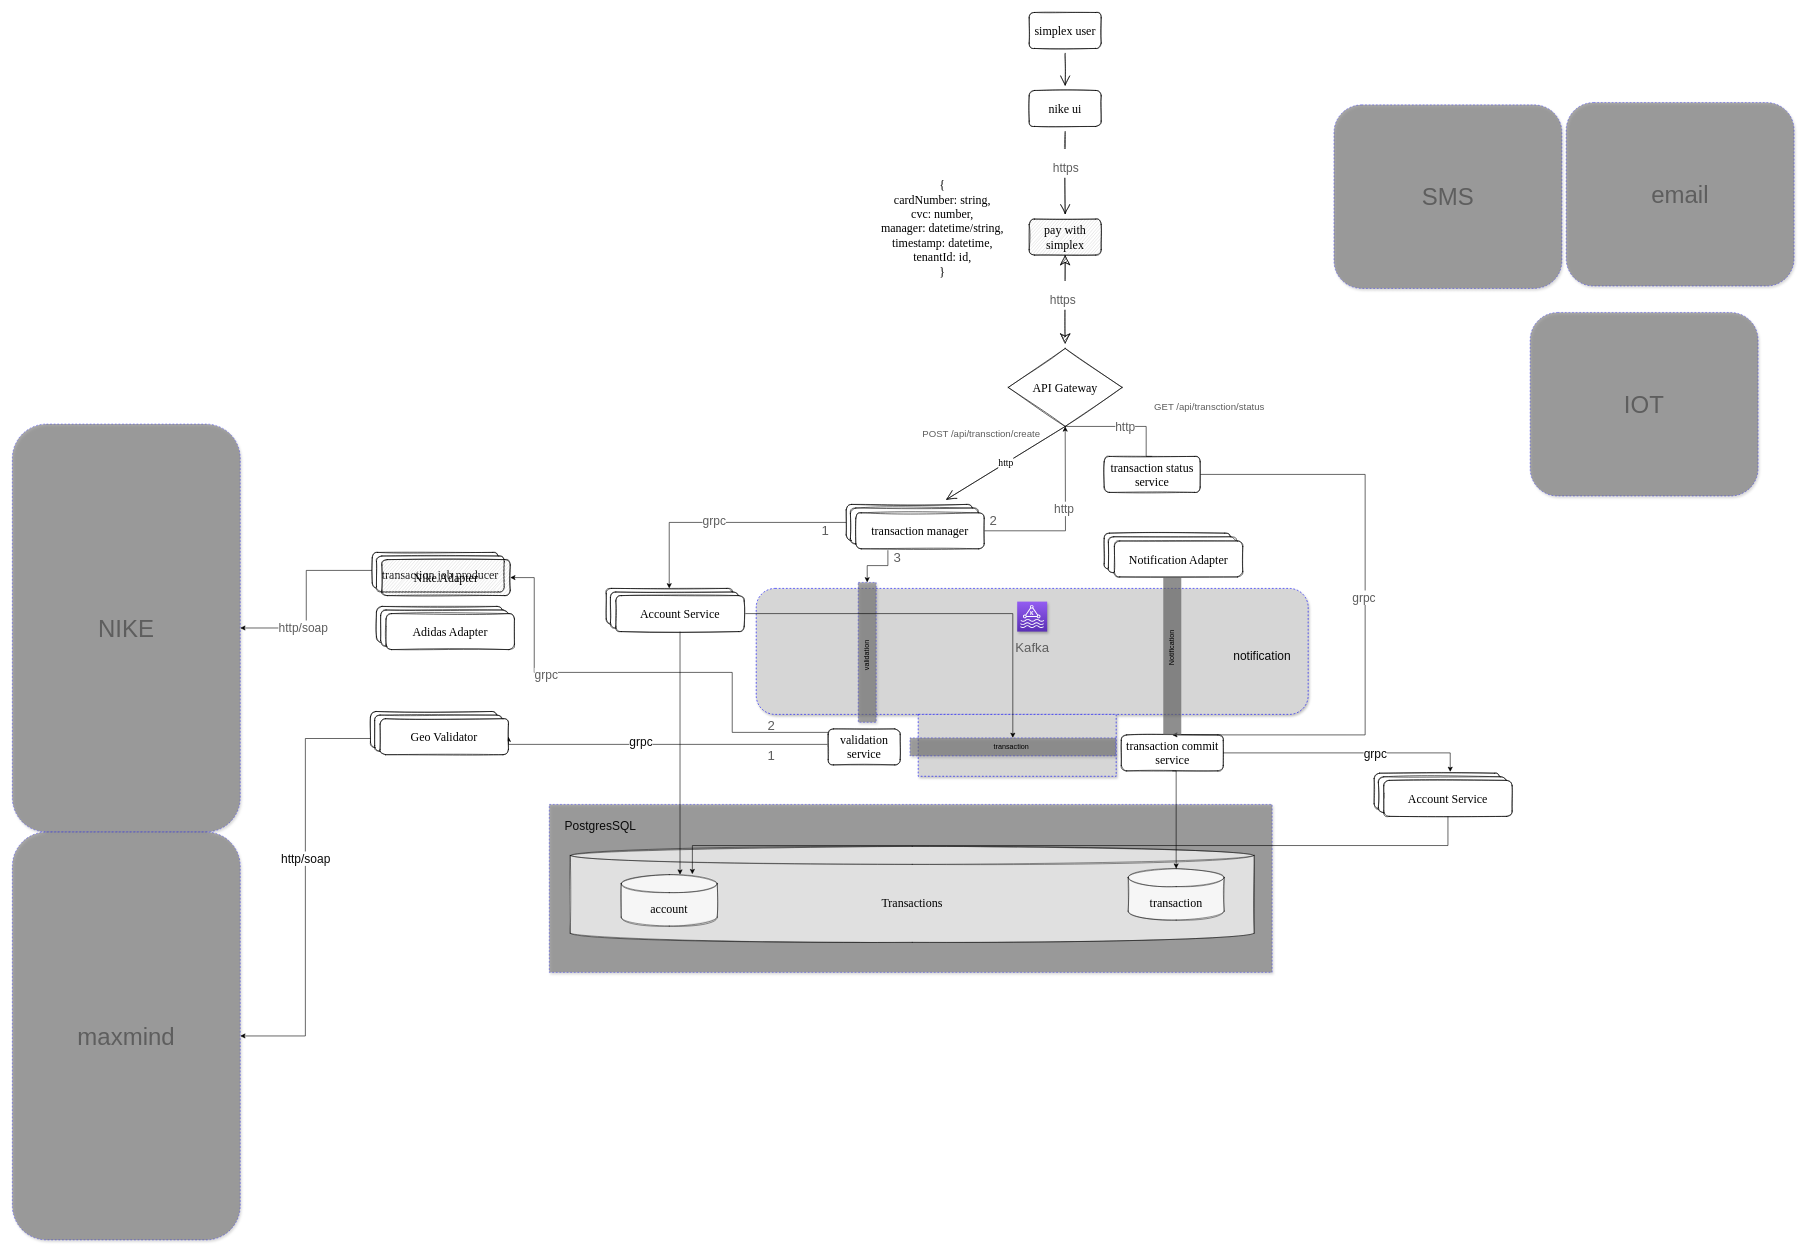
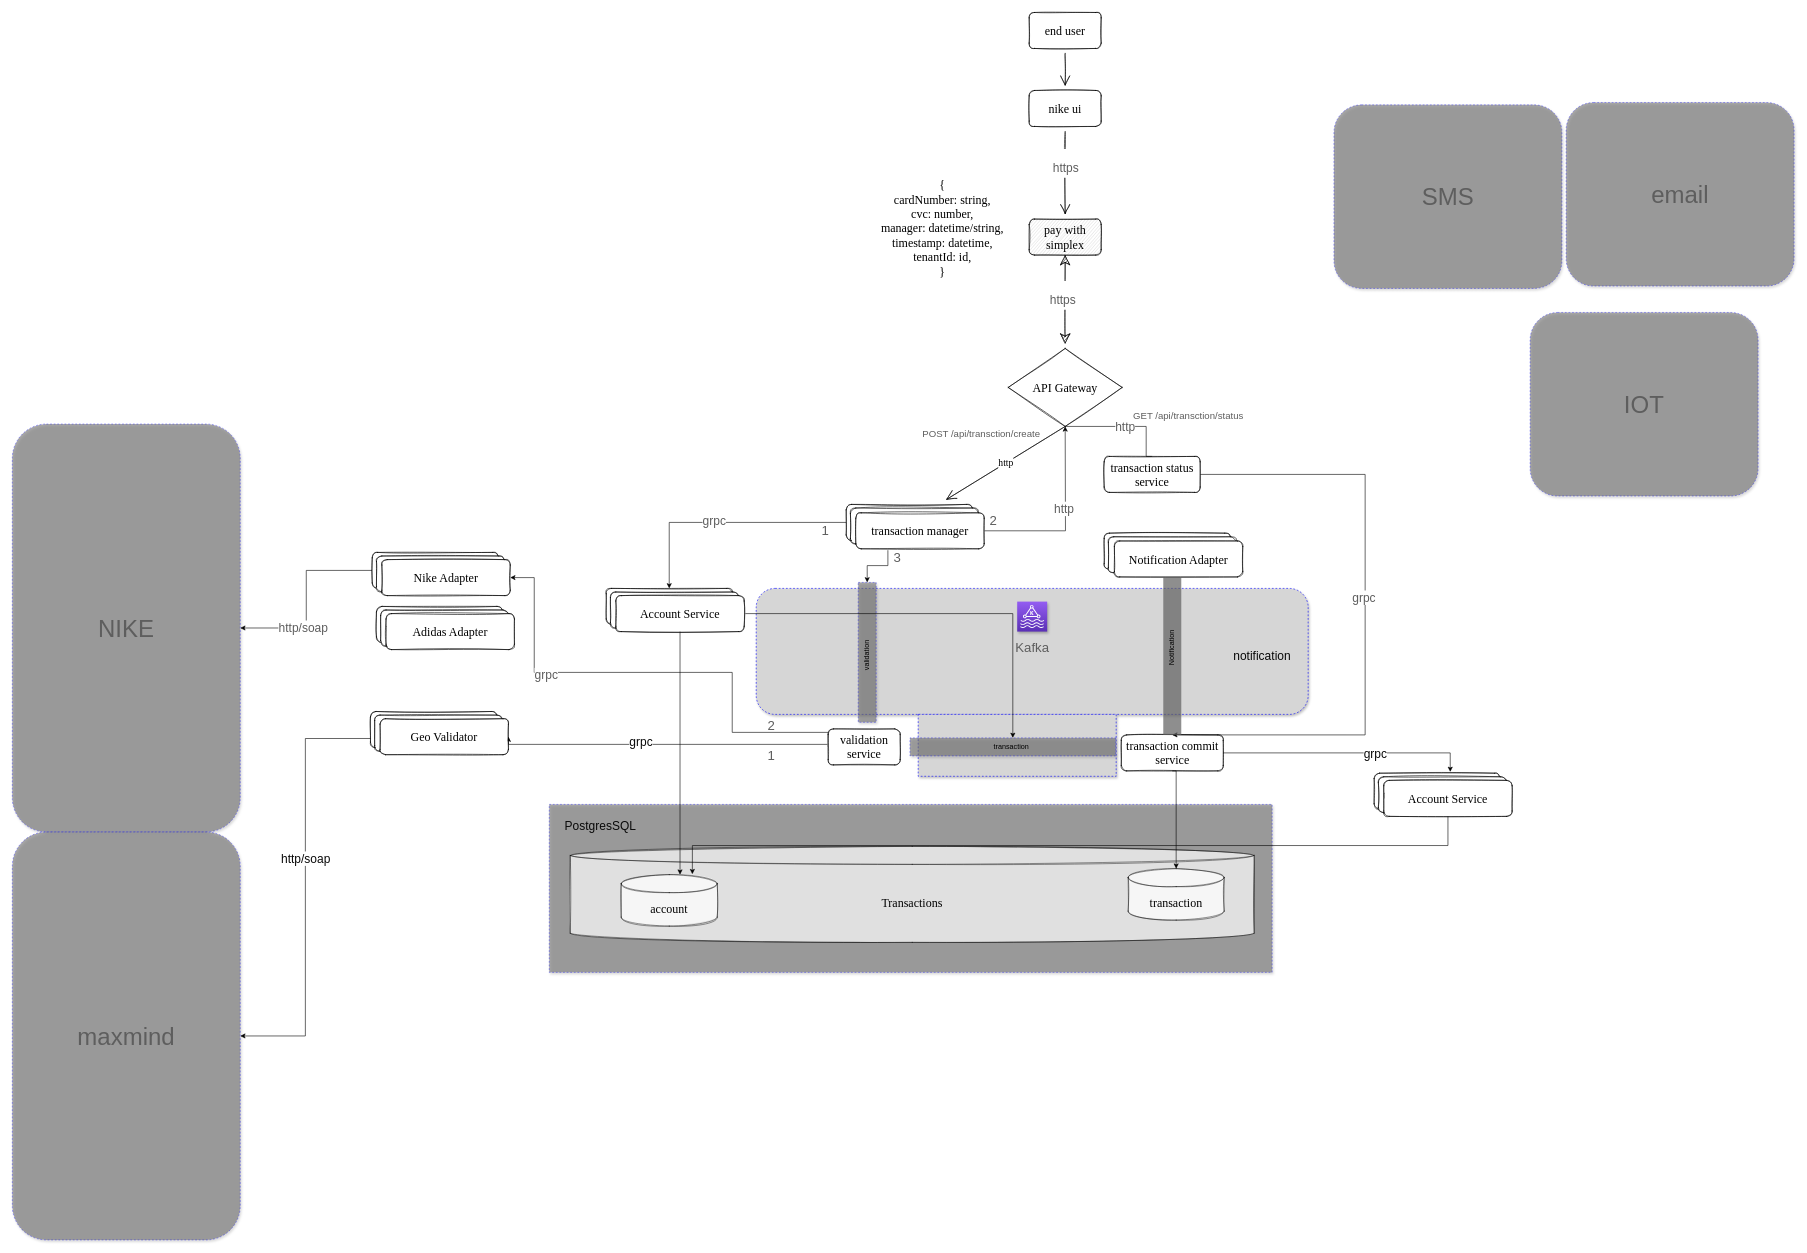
(1065, 30) -> (1065, 30)
(1209, 405) -> (1188, 414)
(446, 578) -> (446, 578)
